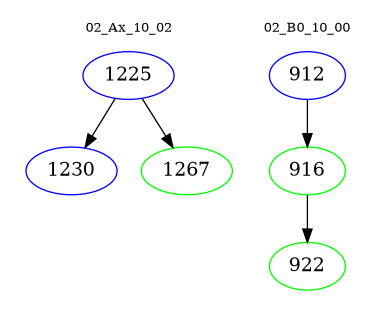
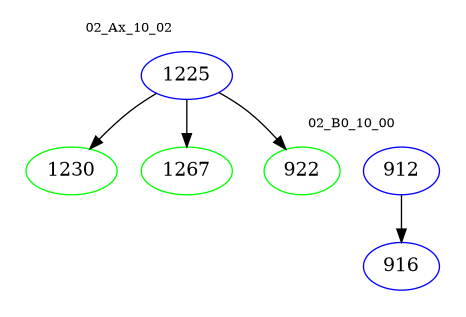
(72, 171) -> (72, 171)
(307, 171) -> (401, 266)
(307, 212) -> (261, 123)
